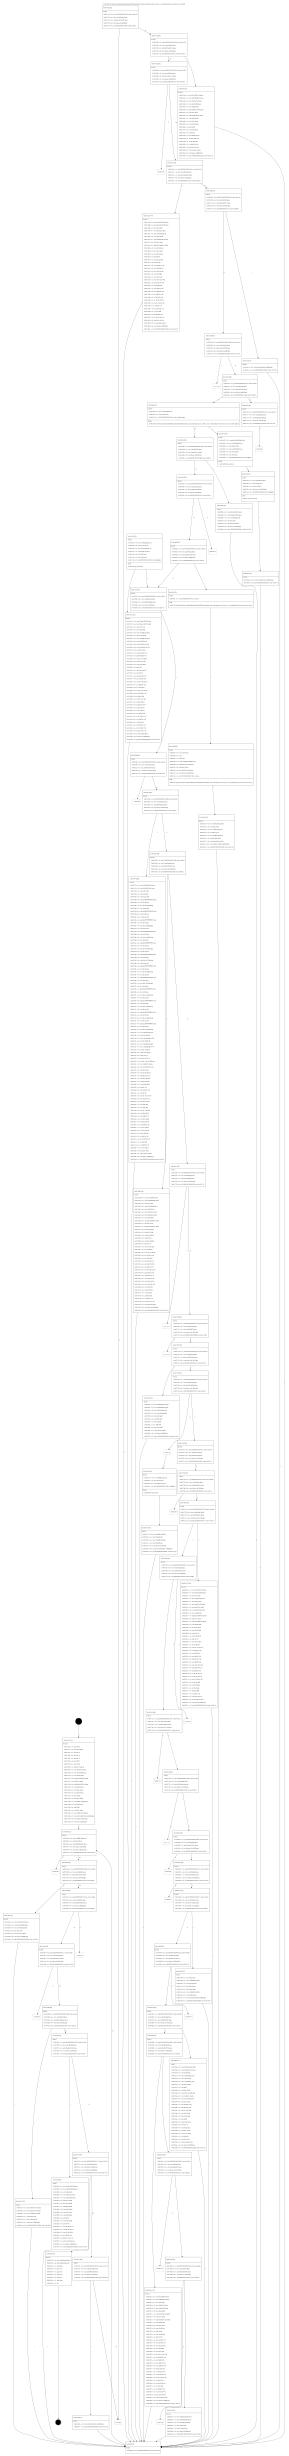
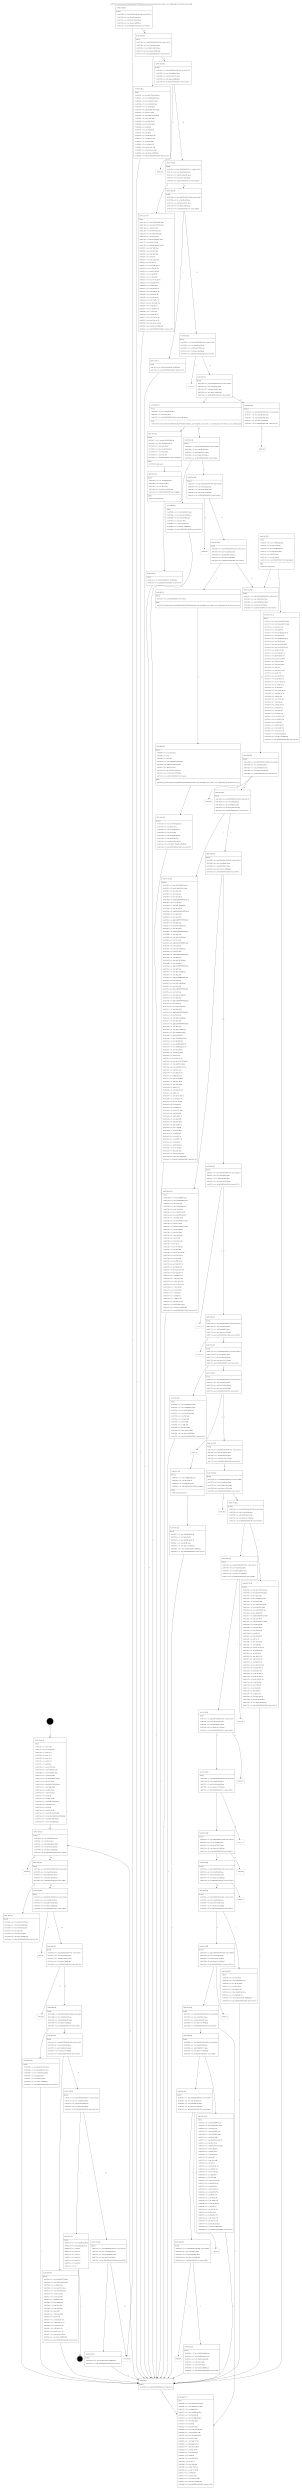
(205, 2315) -> (168, 2402)
